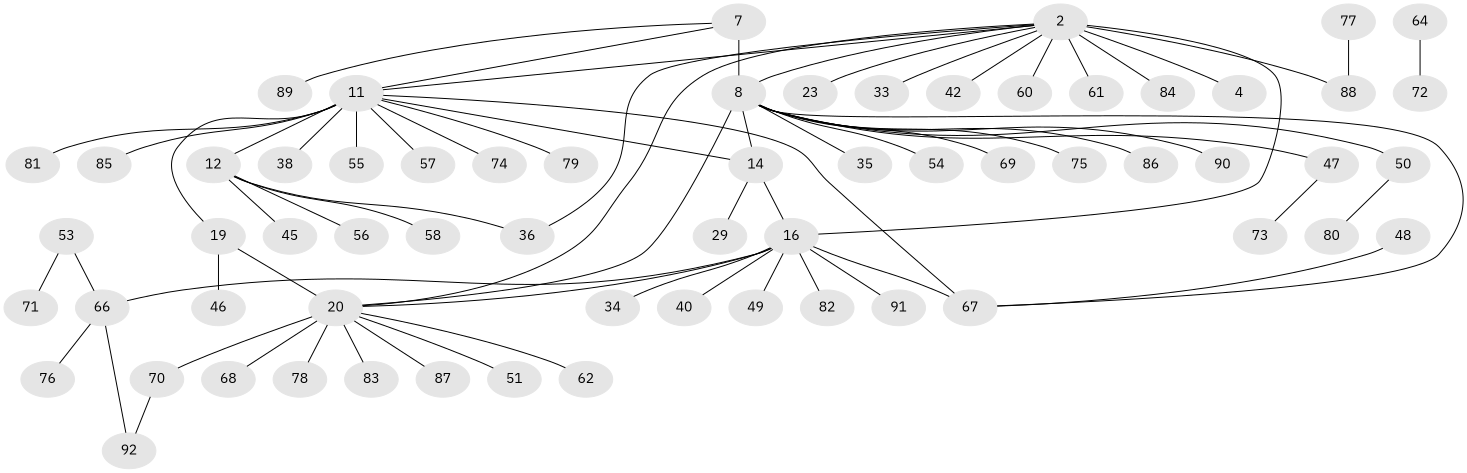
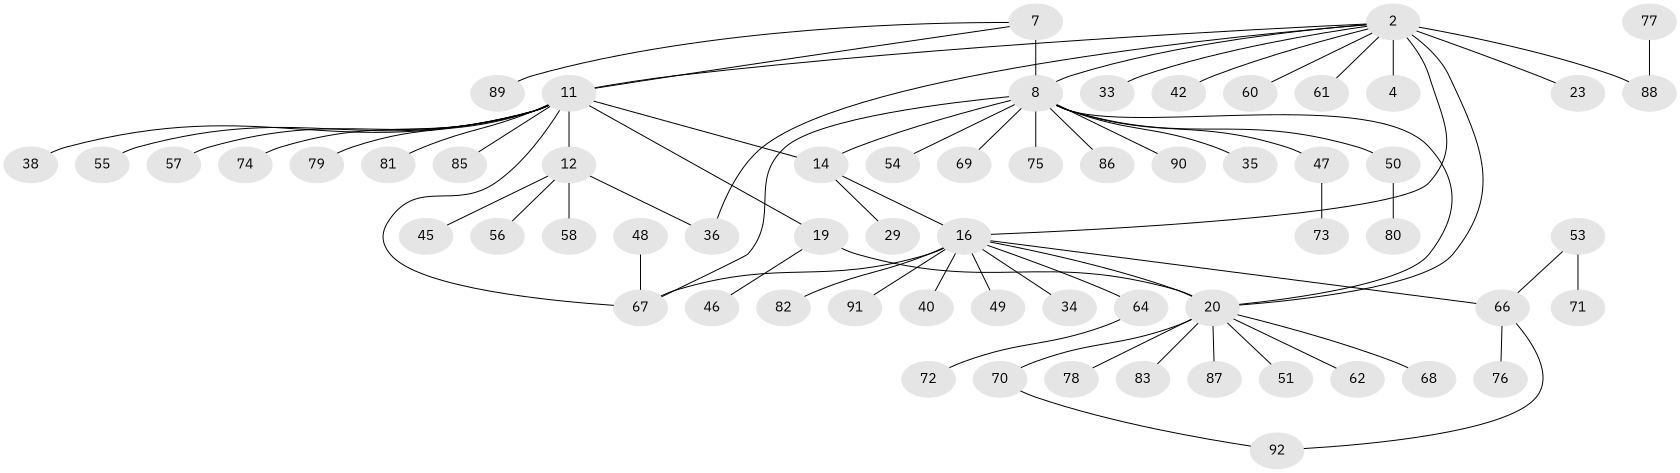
(1168, 93) -> none
none -> (1044, 266)
